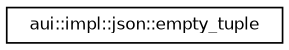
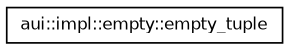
(145, 25) -> (145, 25)
